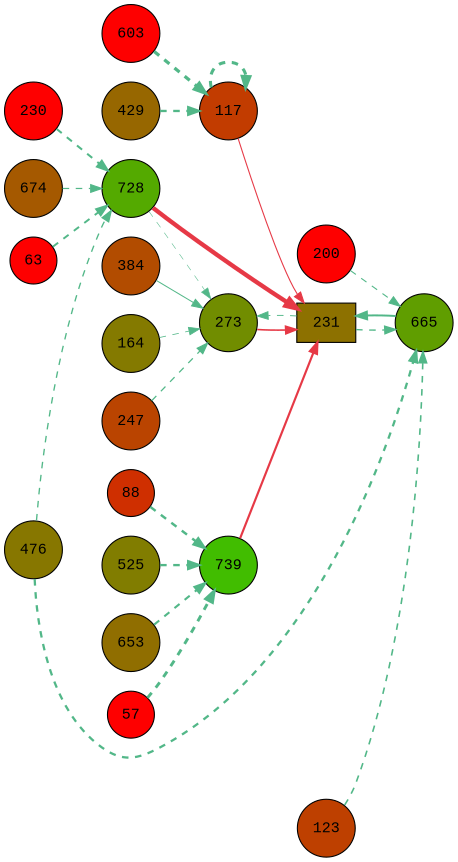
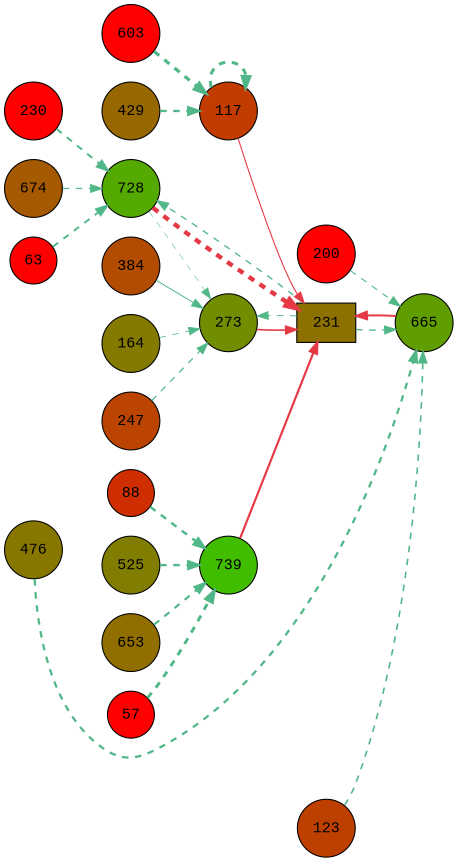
(219, 256) -> (219, 256)
(381, 315) -> (381, 315)
(59, 367) -> (236, 254)
